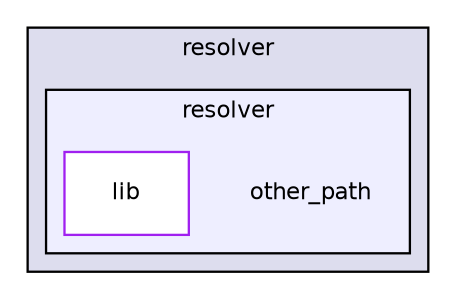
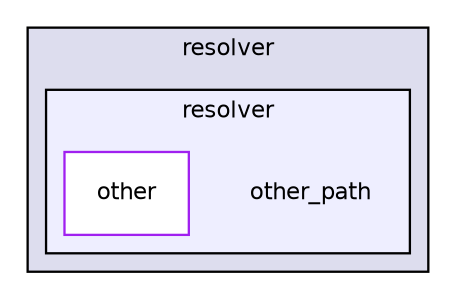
(127, 193) -> (127, 193)
